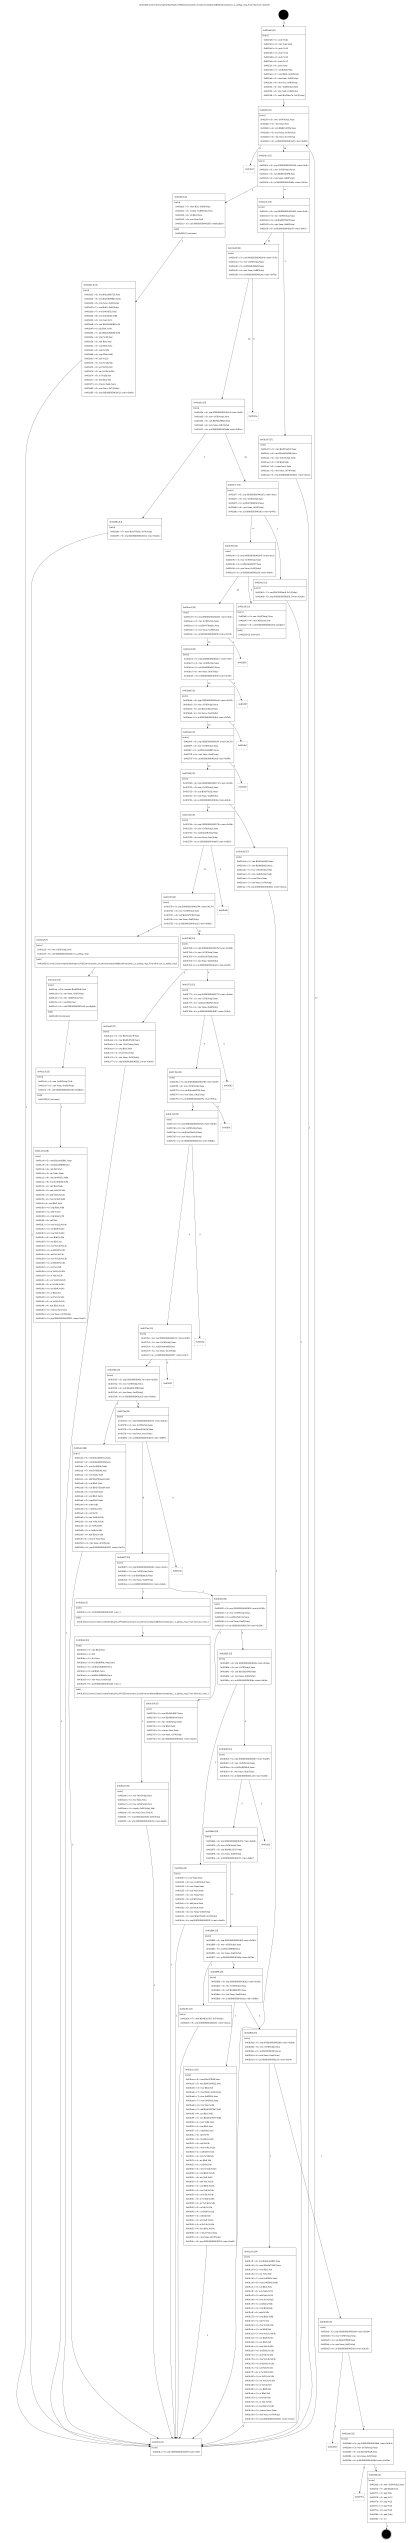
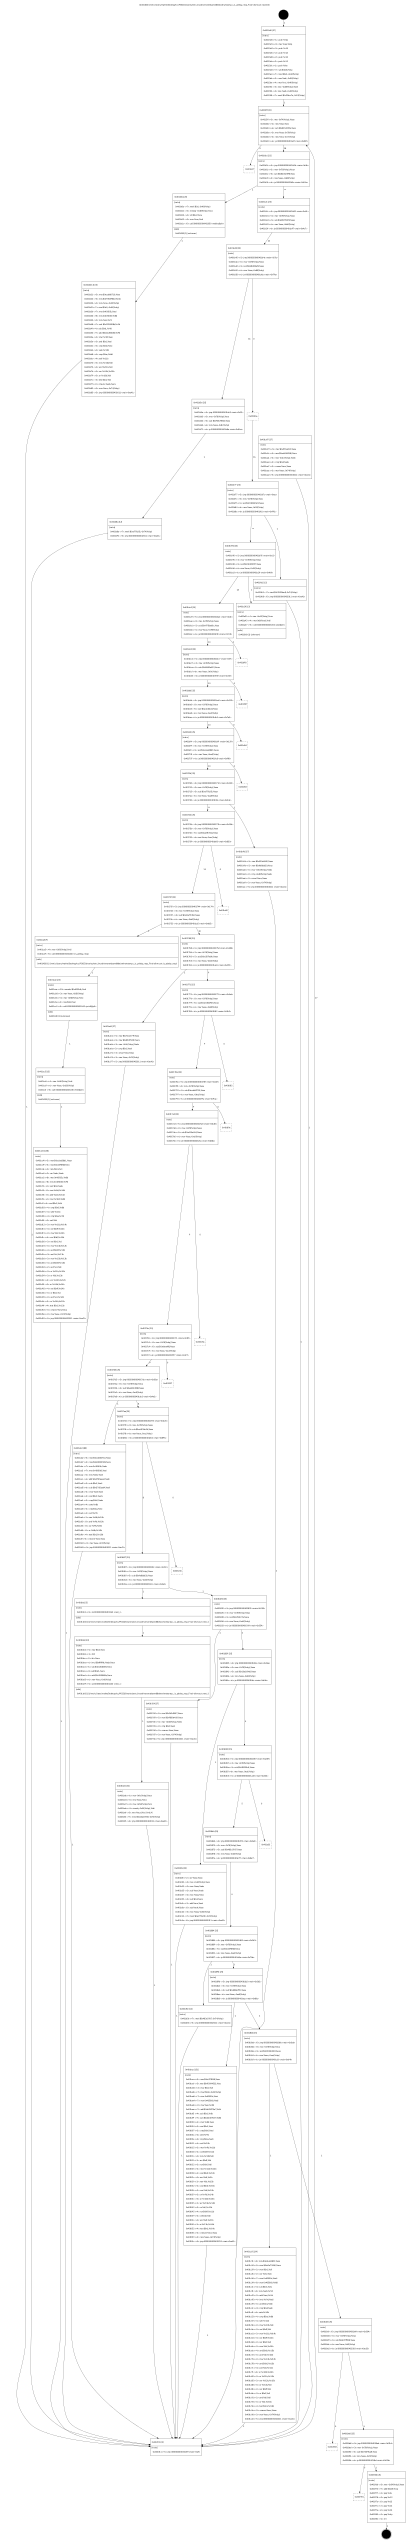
(284, 334) -> none
(235, 457) -> (252, 450)
